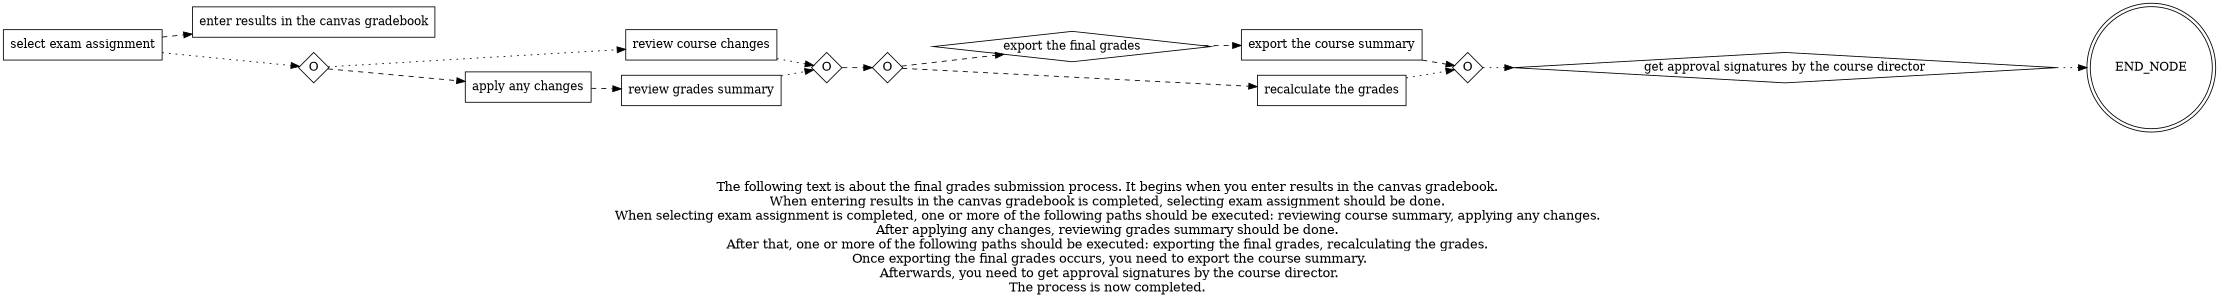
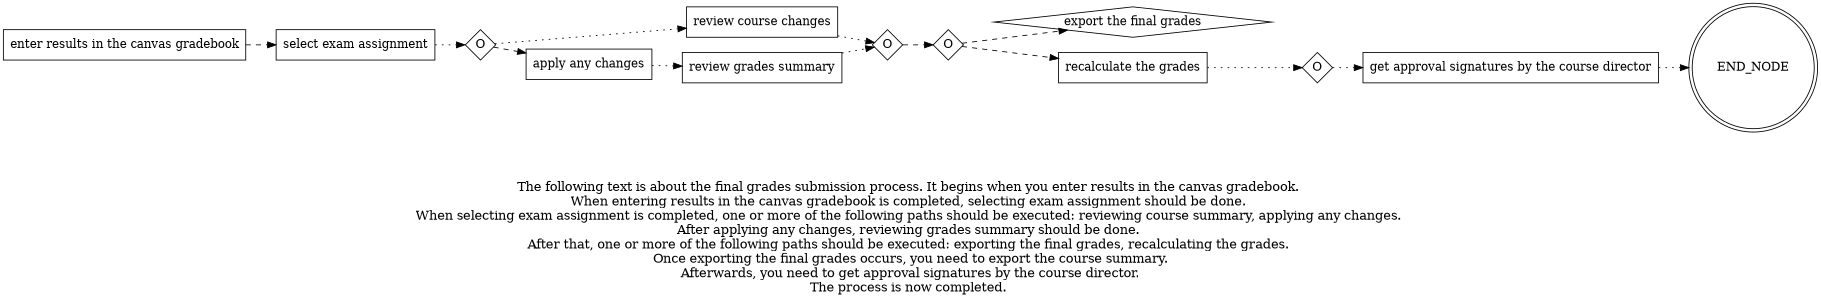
(173, 36) -> (257, 45)
(1332, 45) -> none
(1785, 68) -> (1511, 68)
(602, 89) -> (663, 66)
